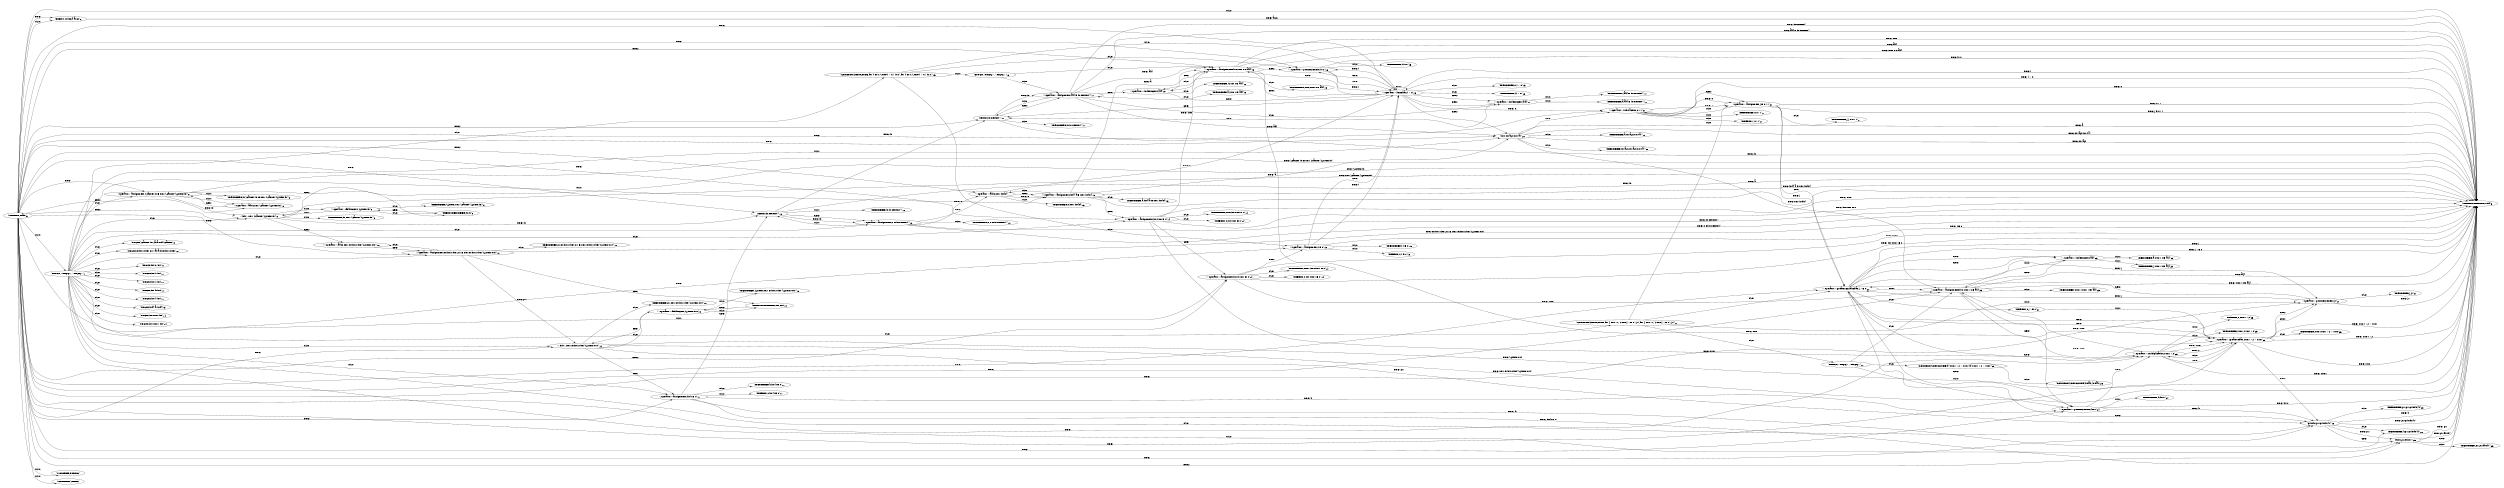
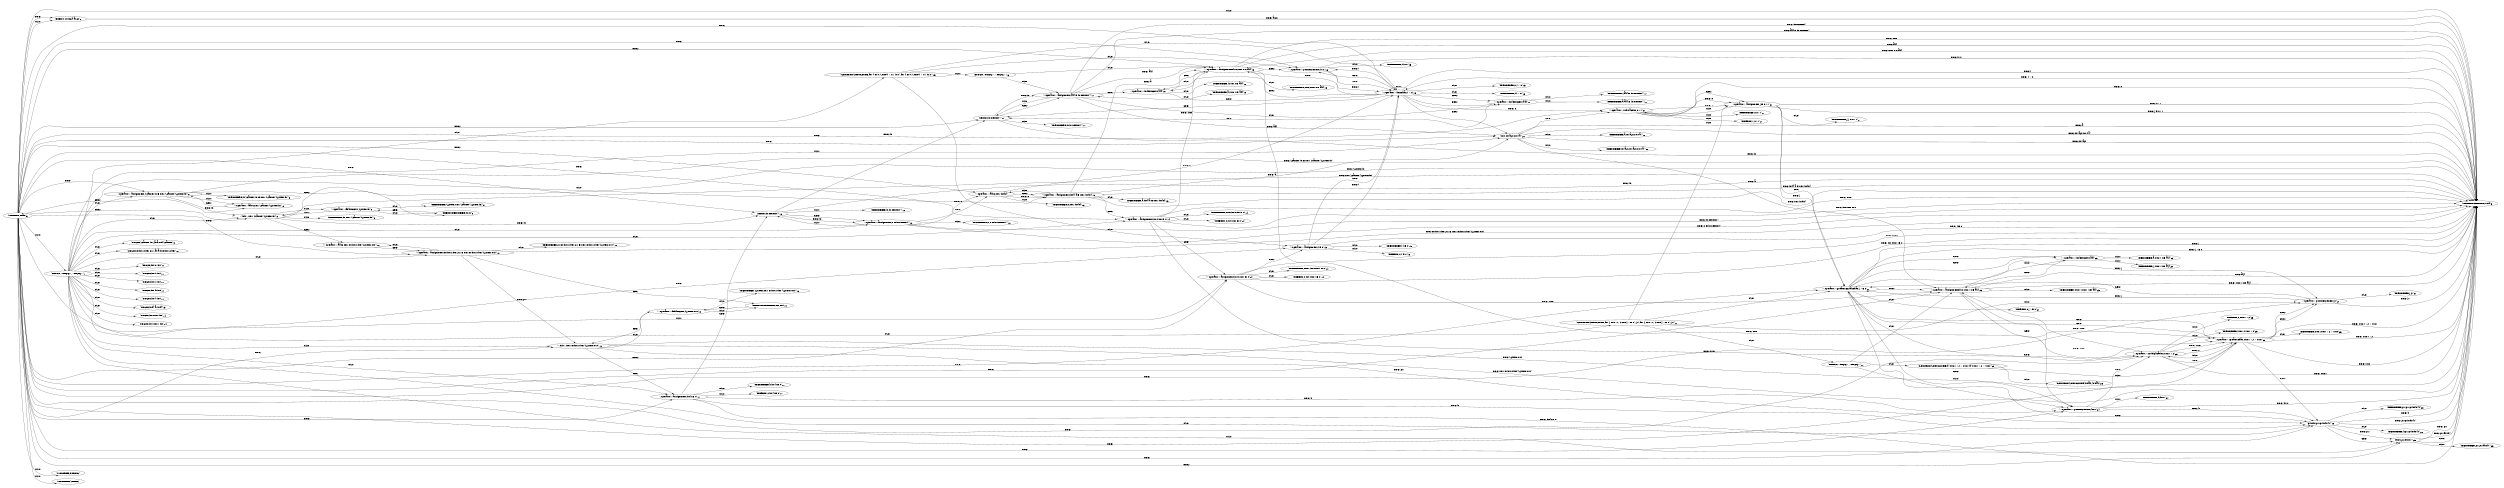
(679, 303) -> none
(2133, 310) -> (2115, 377)
(1540, 413) -> (1499, 407)
